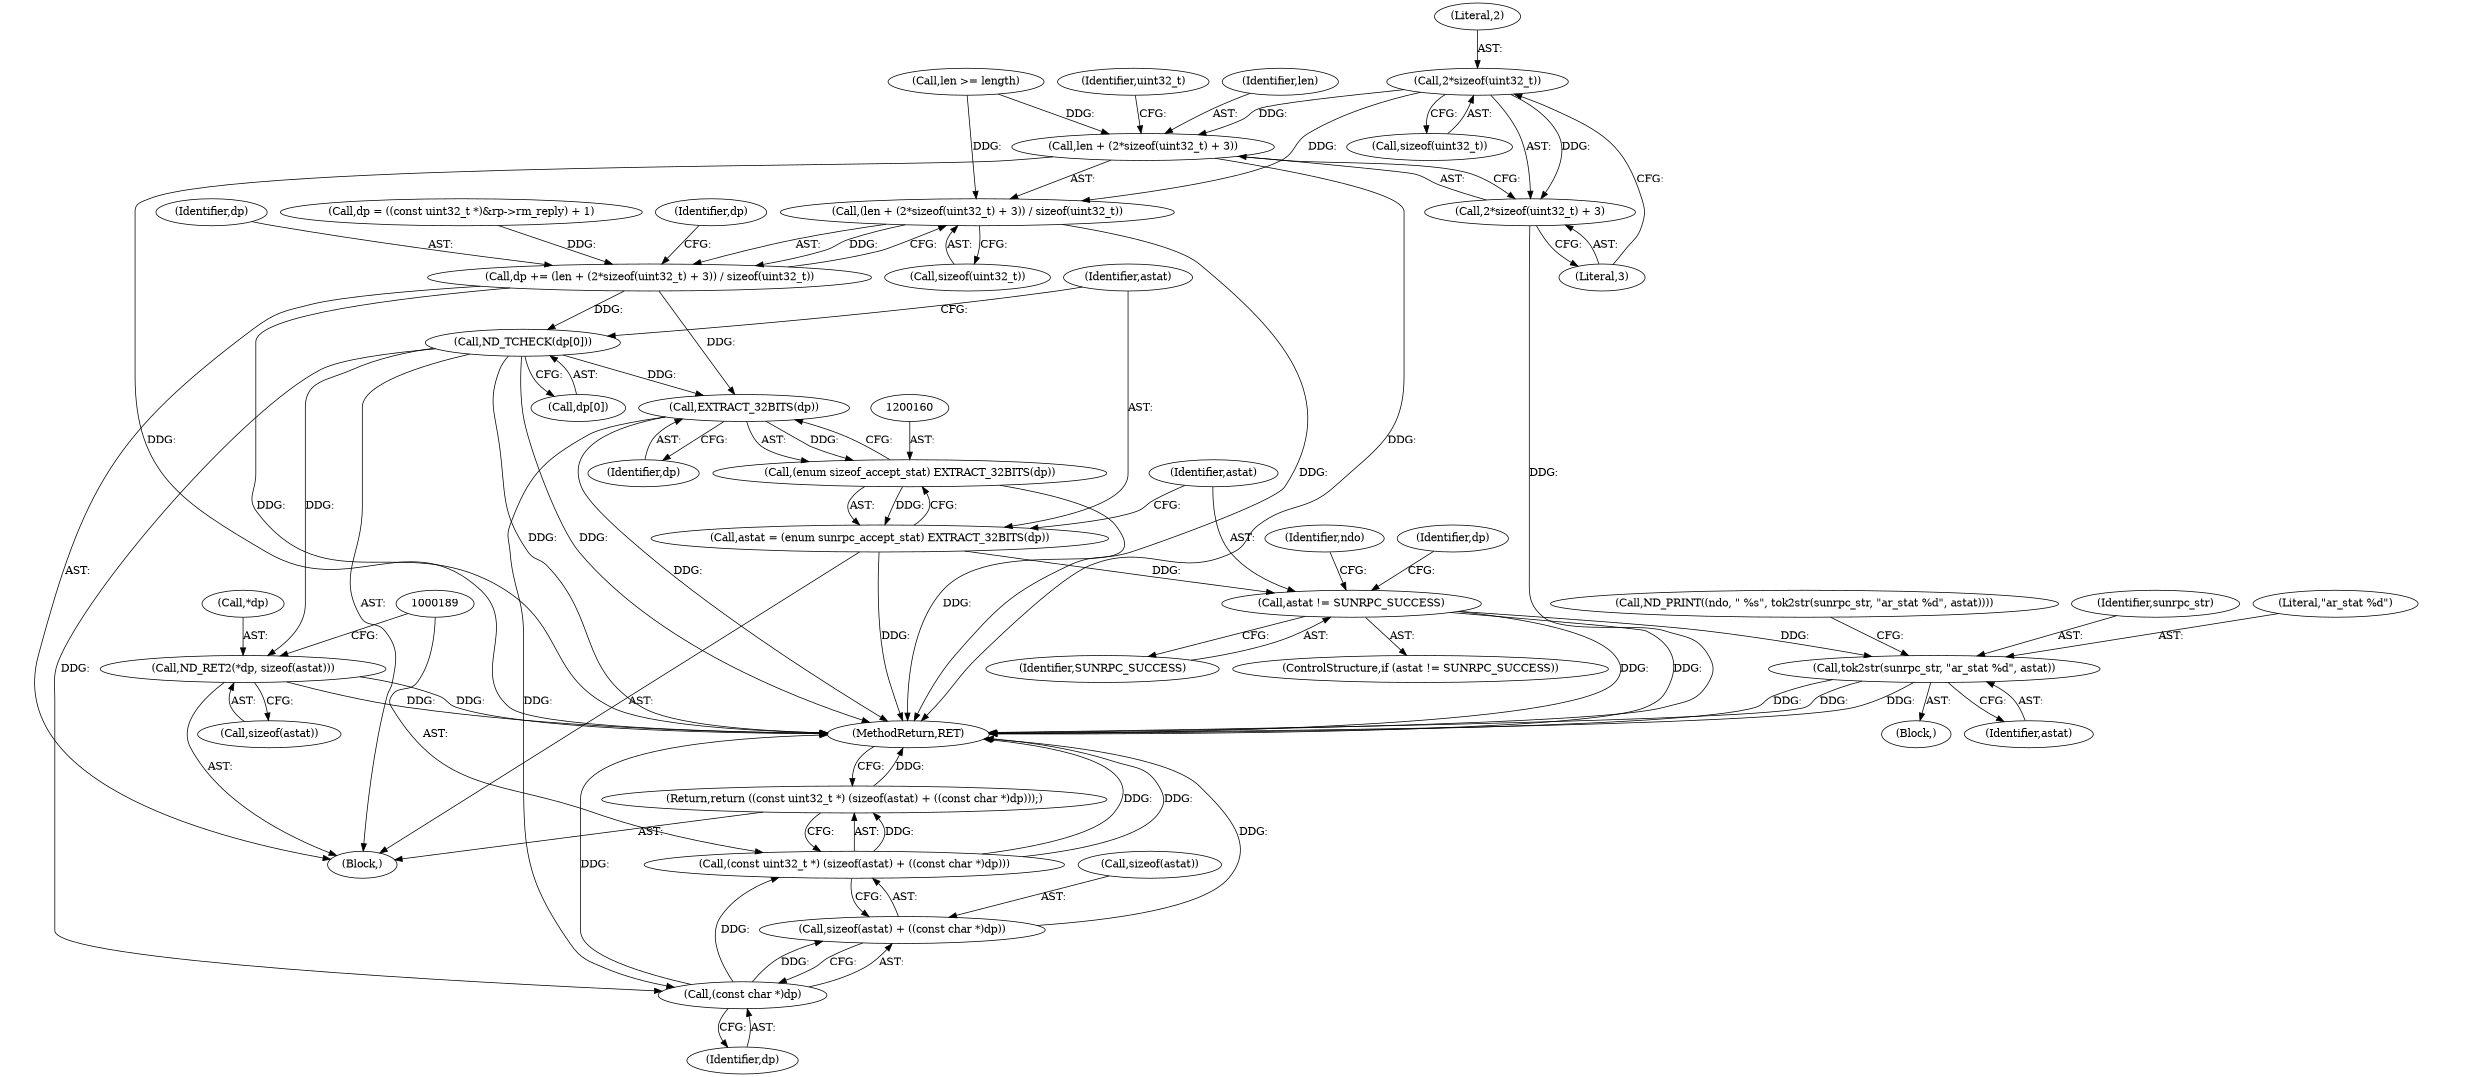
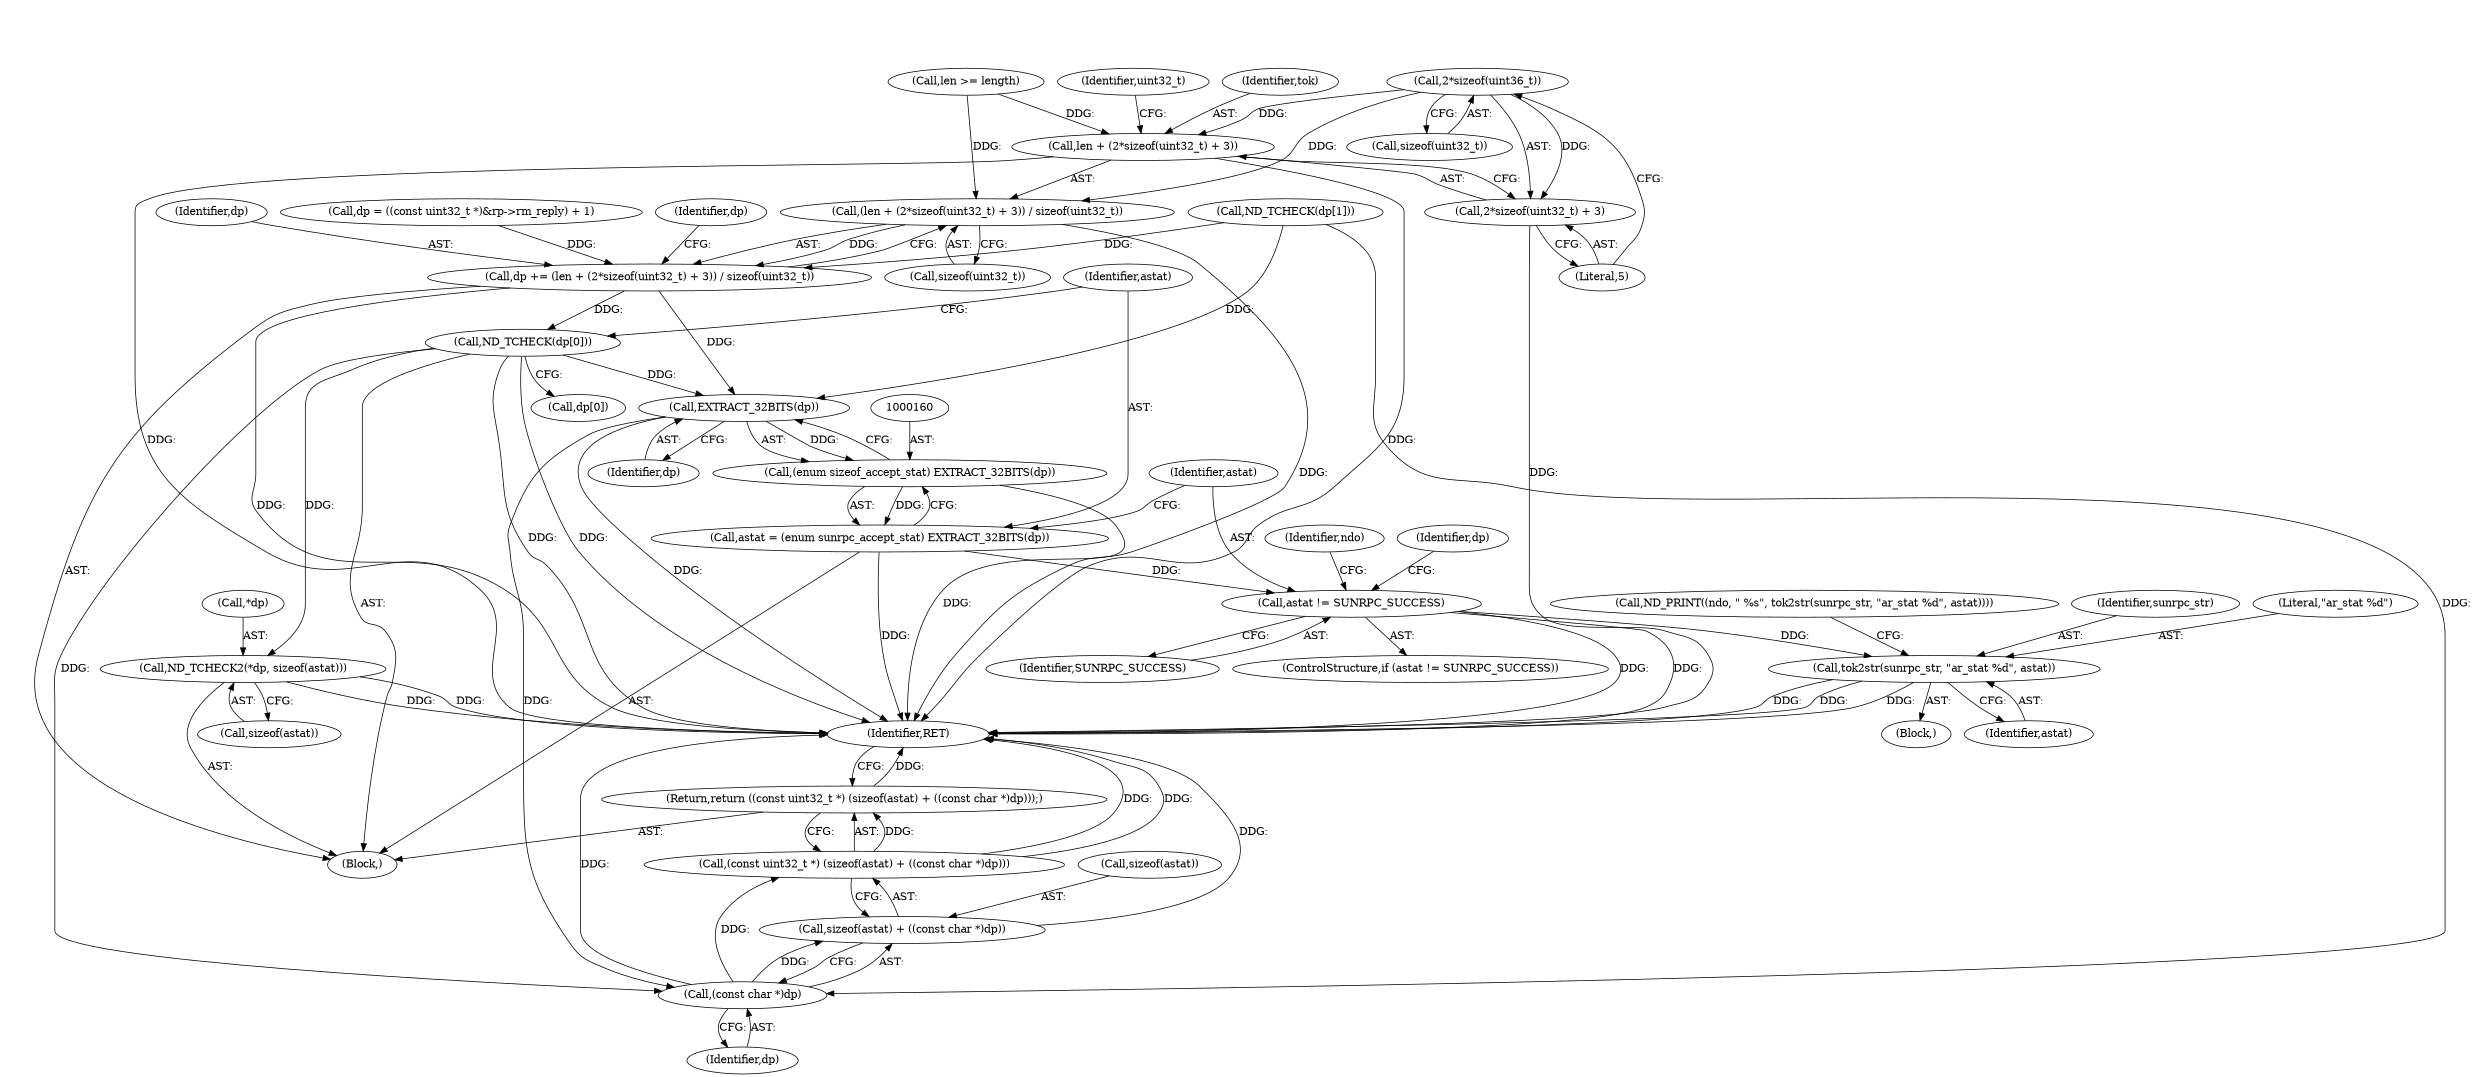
(1478, 16) -> none
(1280, 82) -> (1280, 82)
(1478, 82) -> (1478, 82)
none -> (1286, 212)
(1602, 278) -> (1602, 278)
(570, 375) -> none
(910, 408) -> (910, 408)
(435, 604) -> none
(243, 669) -> (243, 669)
(908, 734) -> (908, 734)
